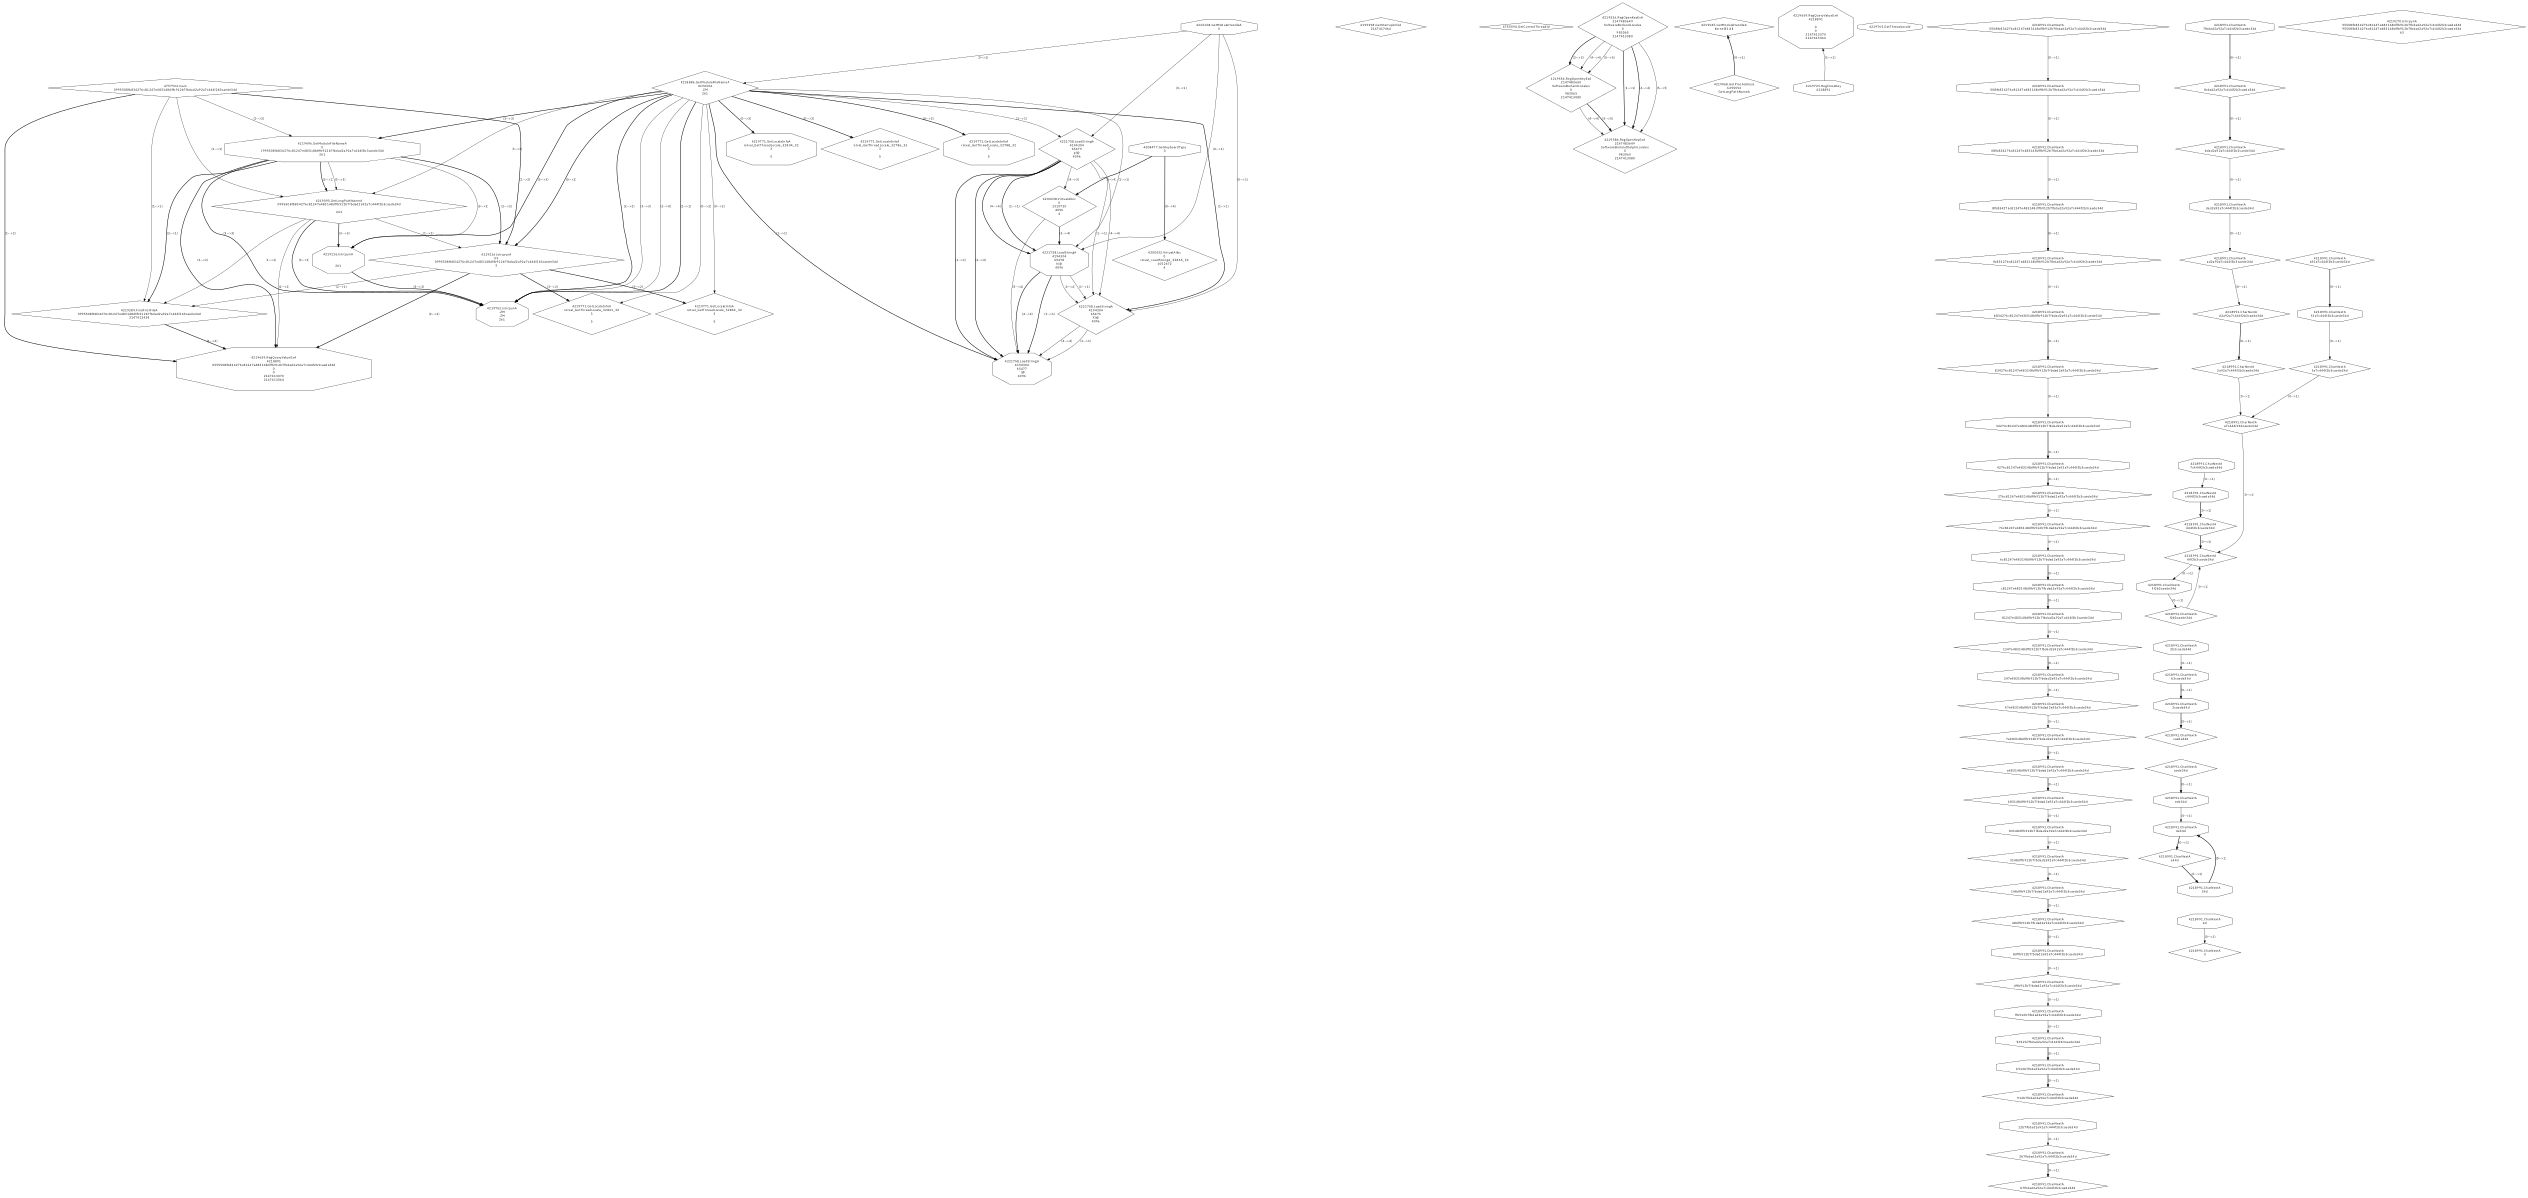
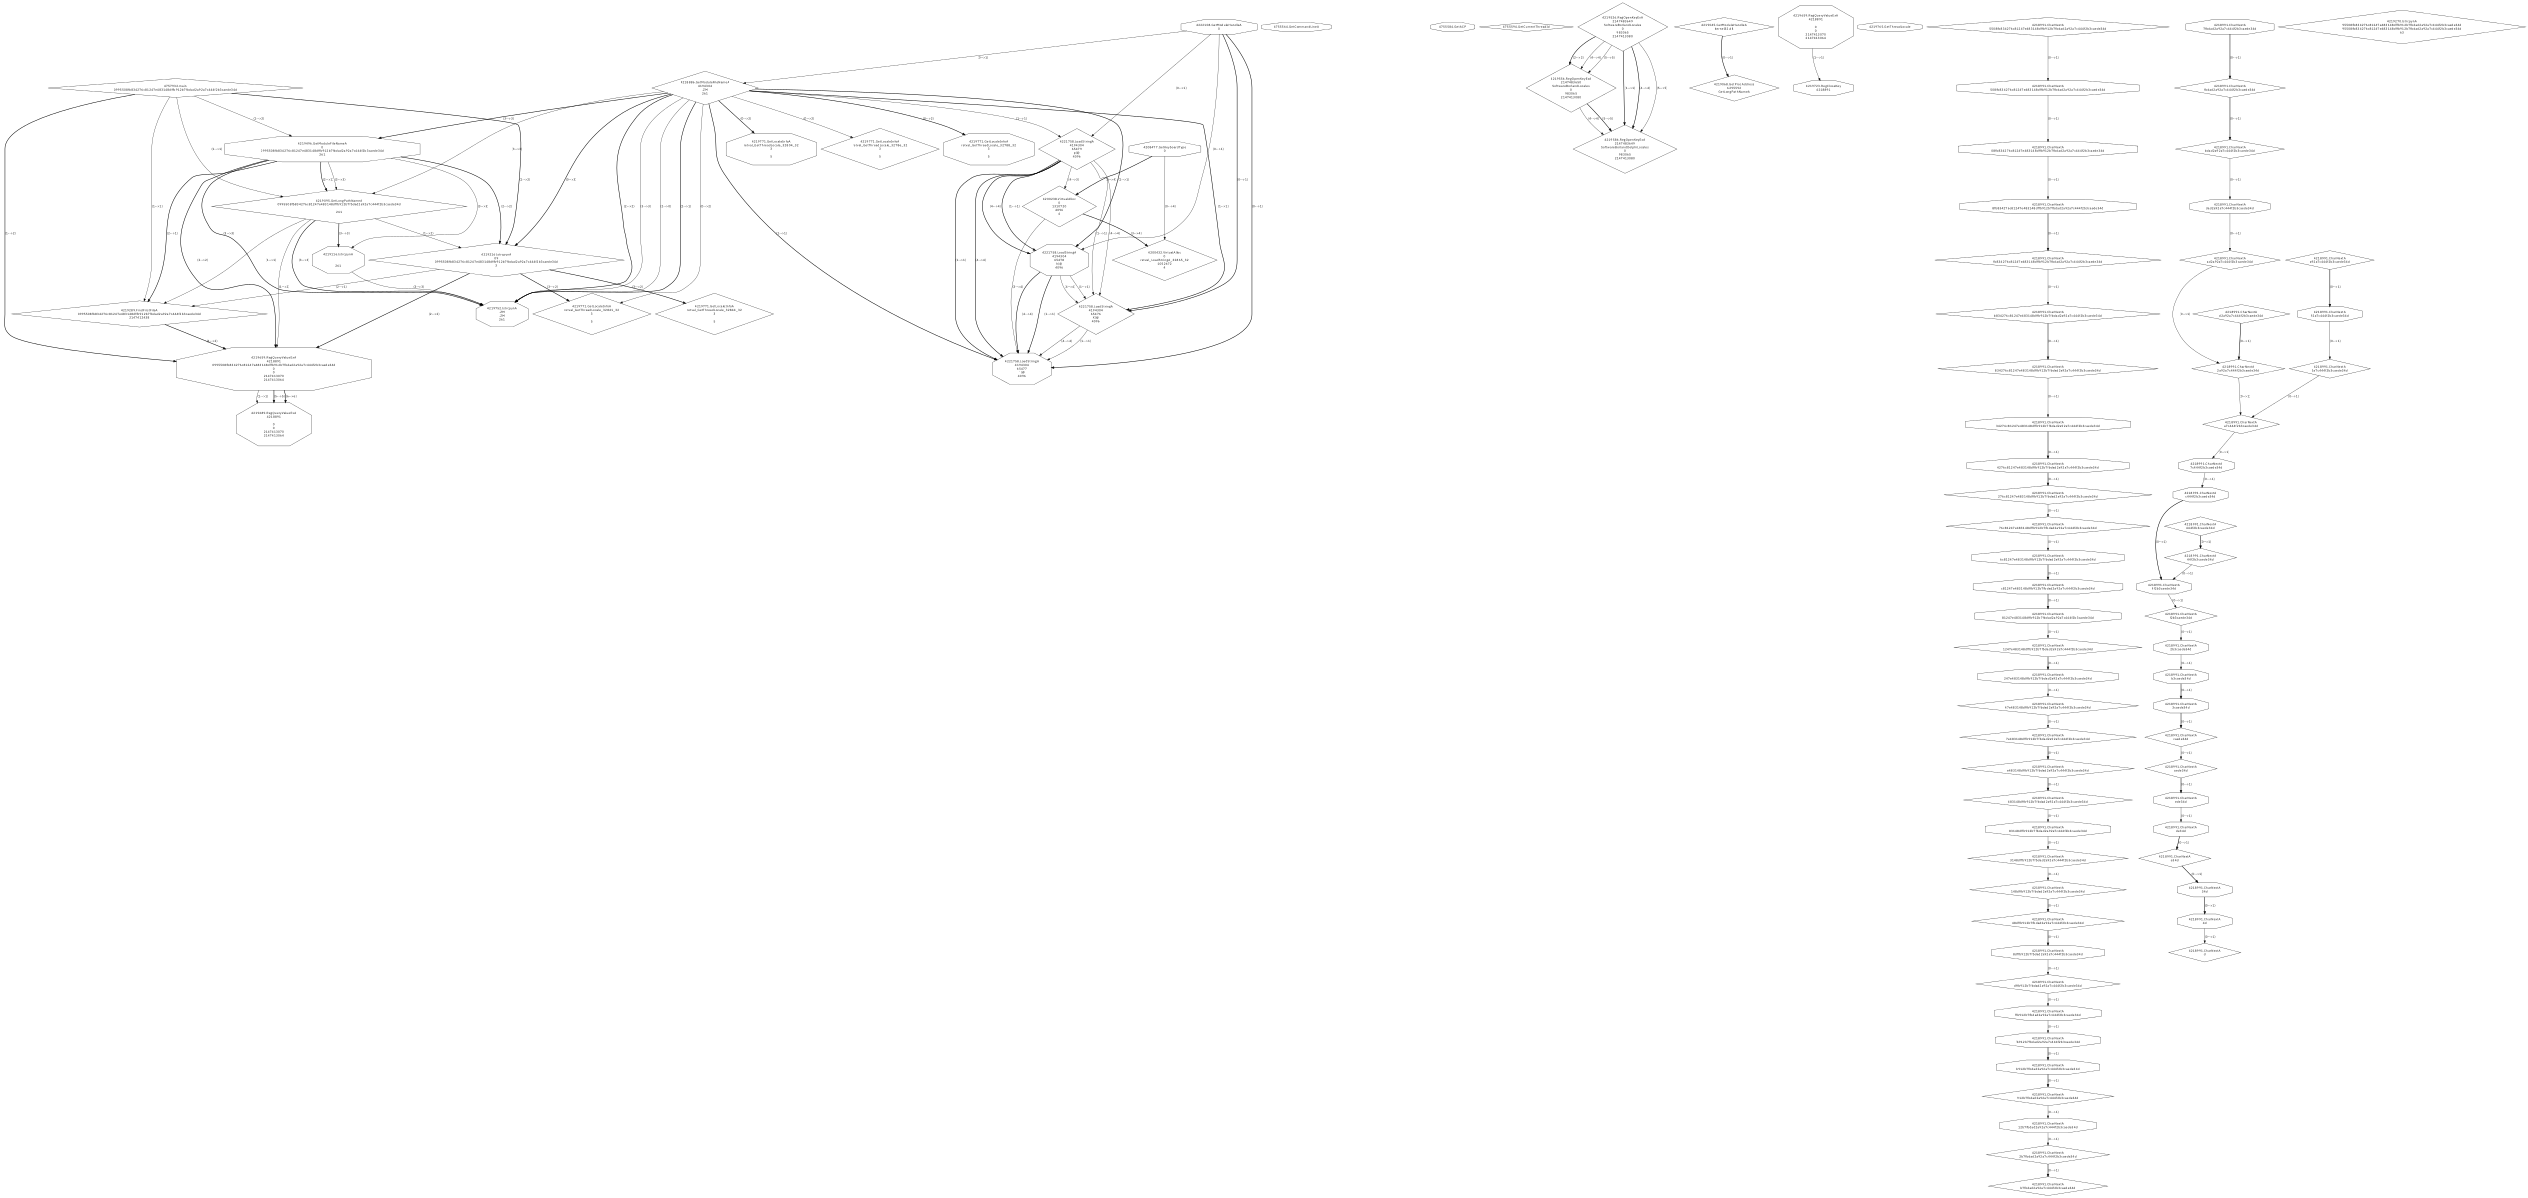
none -> (1296, 27)
(1381, 27) -> none
none -> (1453, 27)
(1733, 56) -> (1722, 56)
(1825, 66) -> (1814, 64)
(1005, 101) -> (1005, 101)
(792, 116) -> (792, 116)
(713, 197) -> none
(1165, 197) -> (1165, 197)
(525, 202) -> none
(1237, 209) -> (1237, 209)
(1059, 234) -> (1116, 227)
none -> (1252, 277)
(2235, 286) -> (2173, 316)
(415, 289) -> (415, 289)
none -> (274, 424)
(2244, 498) -> (2224, 444)
(2201, 508) -> (2157, 533)
(2195, 589) -> (2181, 632)
none -> (2181, 752)
(2216, 857) -> (2205, 904)
none -> (2048, 1111)
